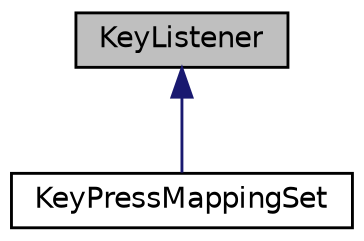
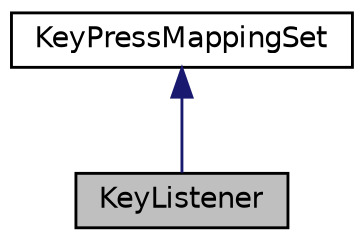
(182, 135) -> (182, 135)
